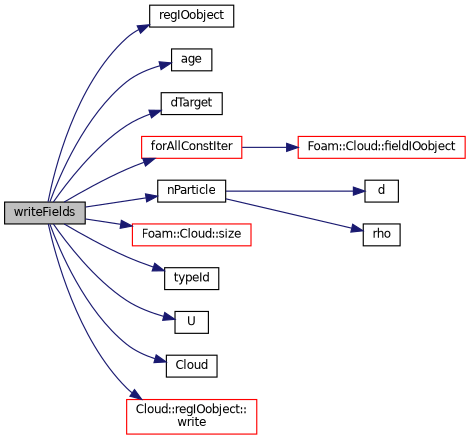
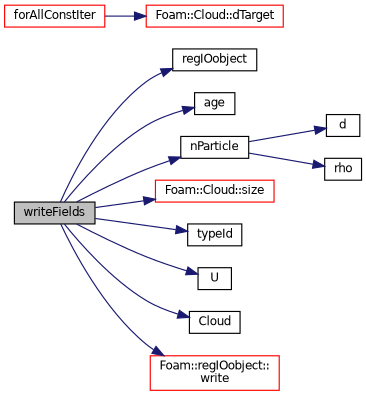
(192, 104) -> none
(382, 147) -> (215, 16)
(103, 180) -> none
(192, 417) -> (215, 373)
